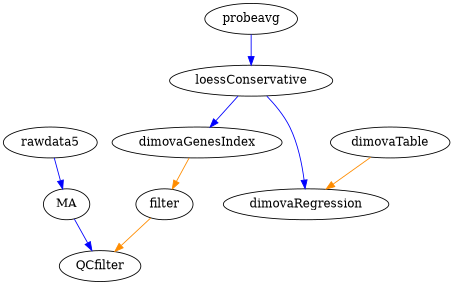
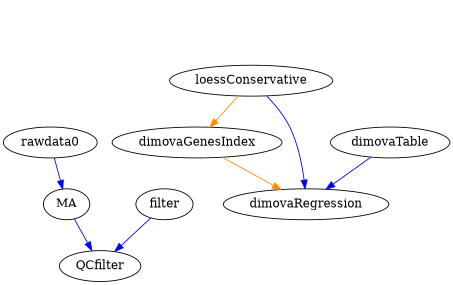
(251, 19) -> none
(227, 108) -> (227, 108)
(50, 142) -> (50, 142)
(183, 170) -> (248, 171)
(352, 171) -> (352, 171)
(136, 232) -> (136, 232)
